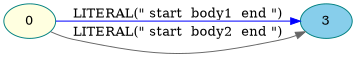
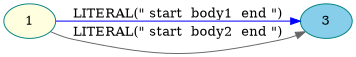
(30, 21) -> (30, 21)
